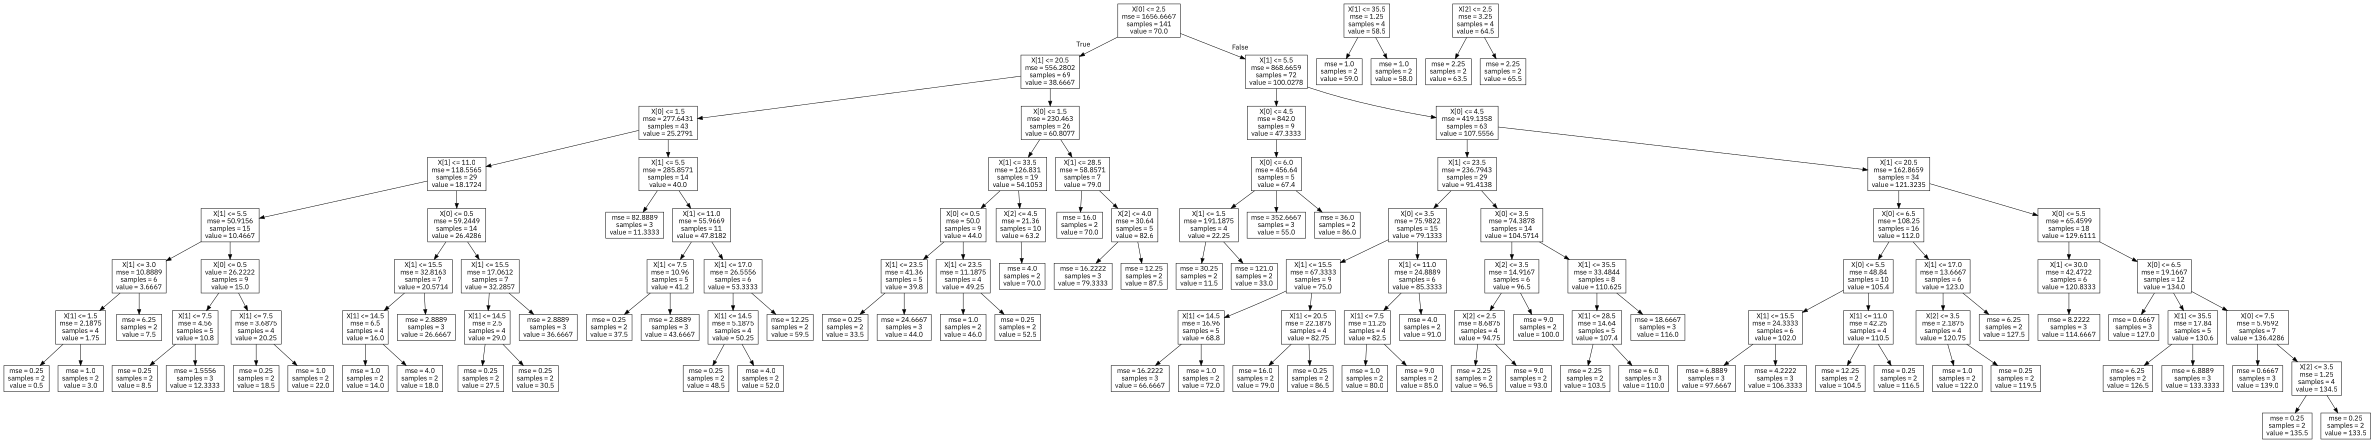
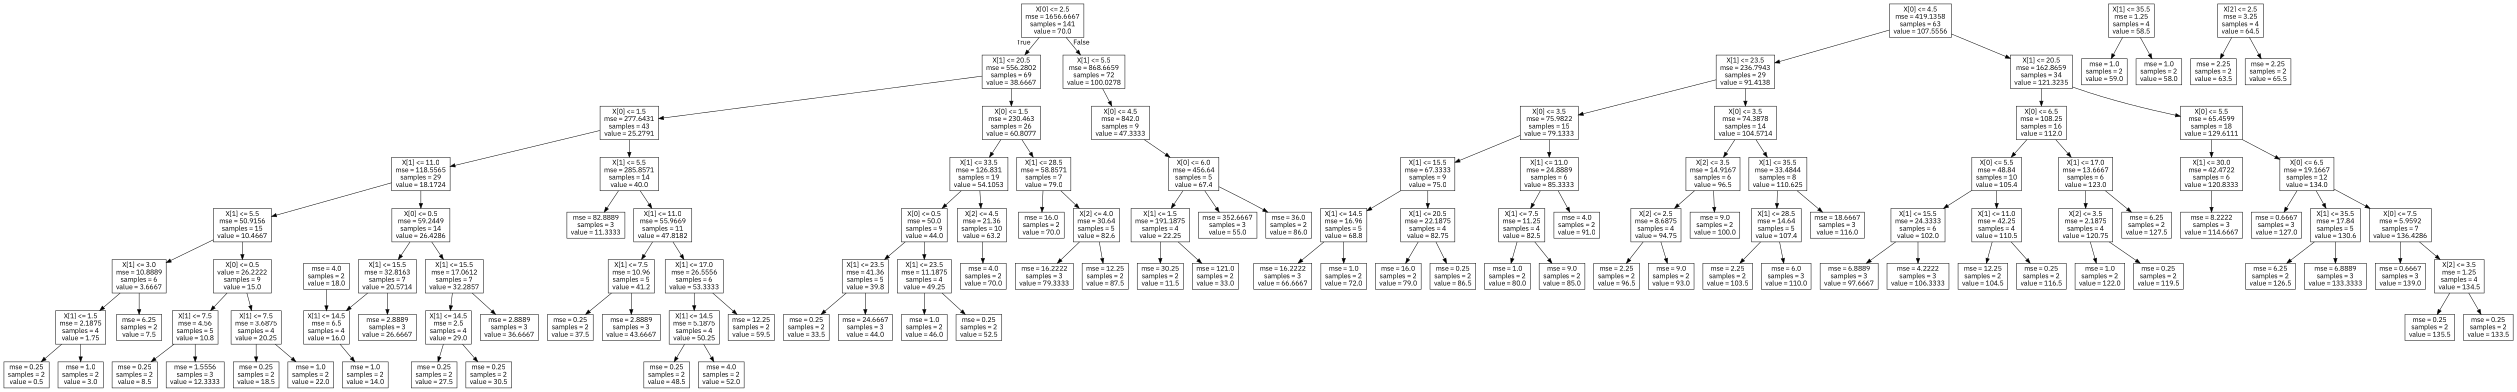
(1369, 104) -> none
(393, 353) -> (326, 298)
